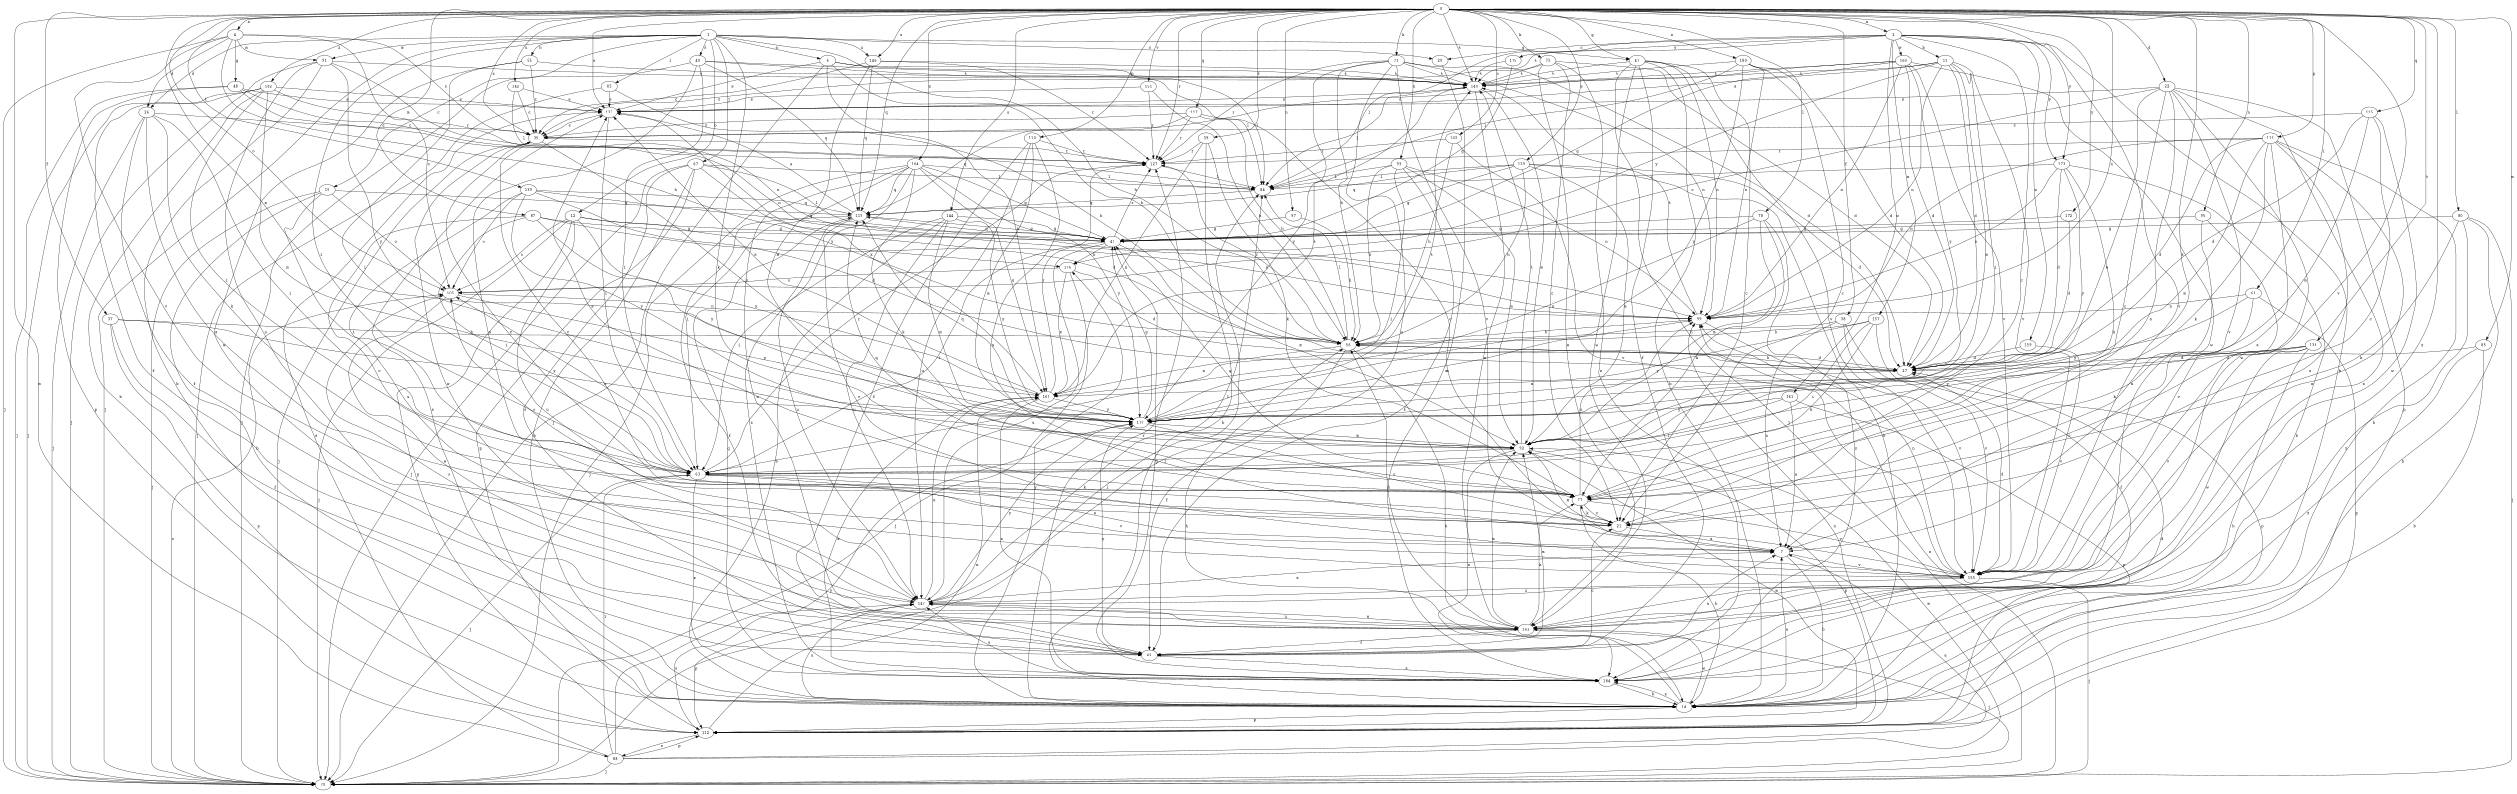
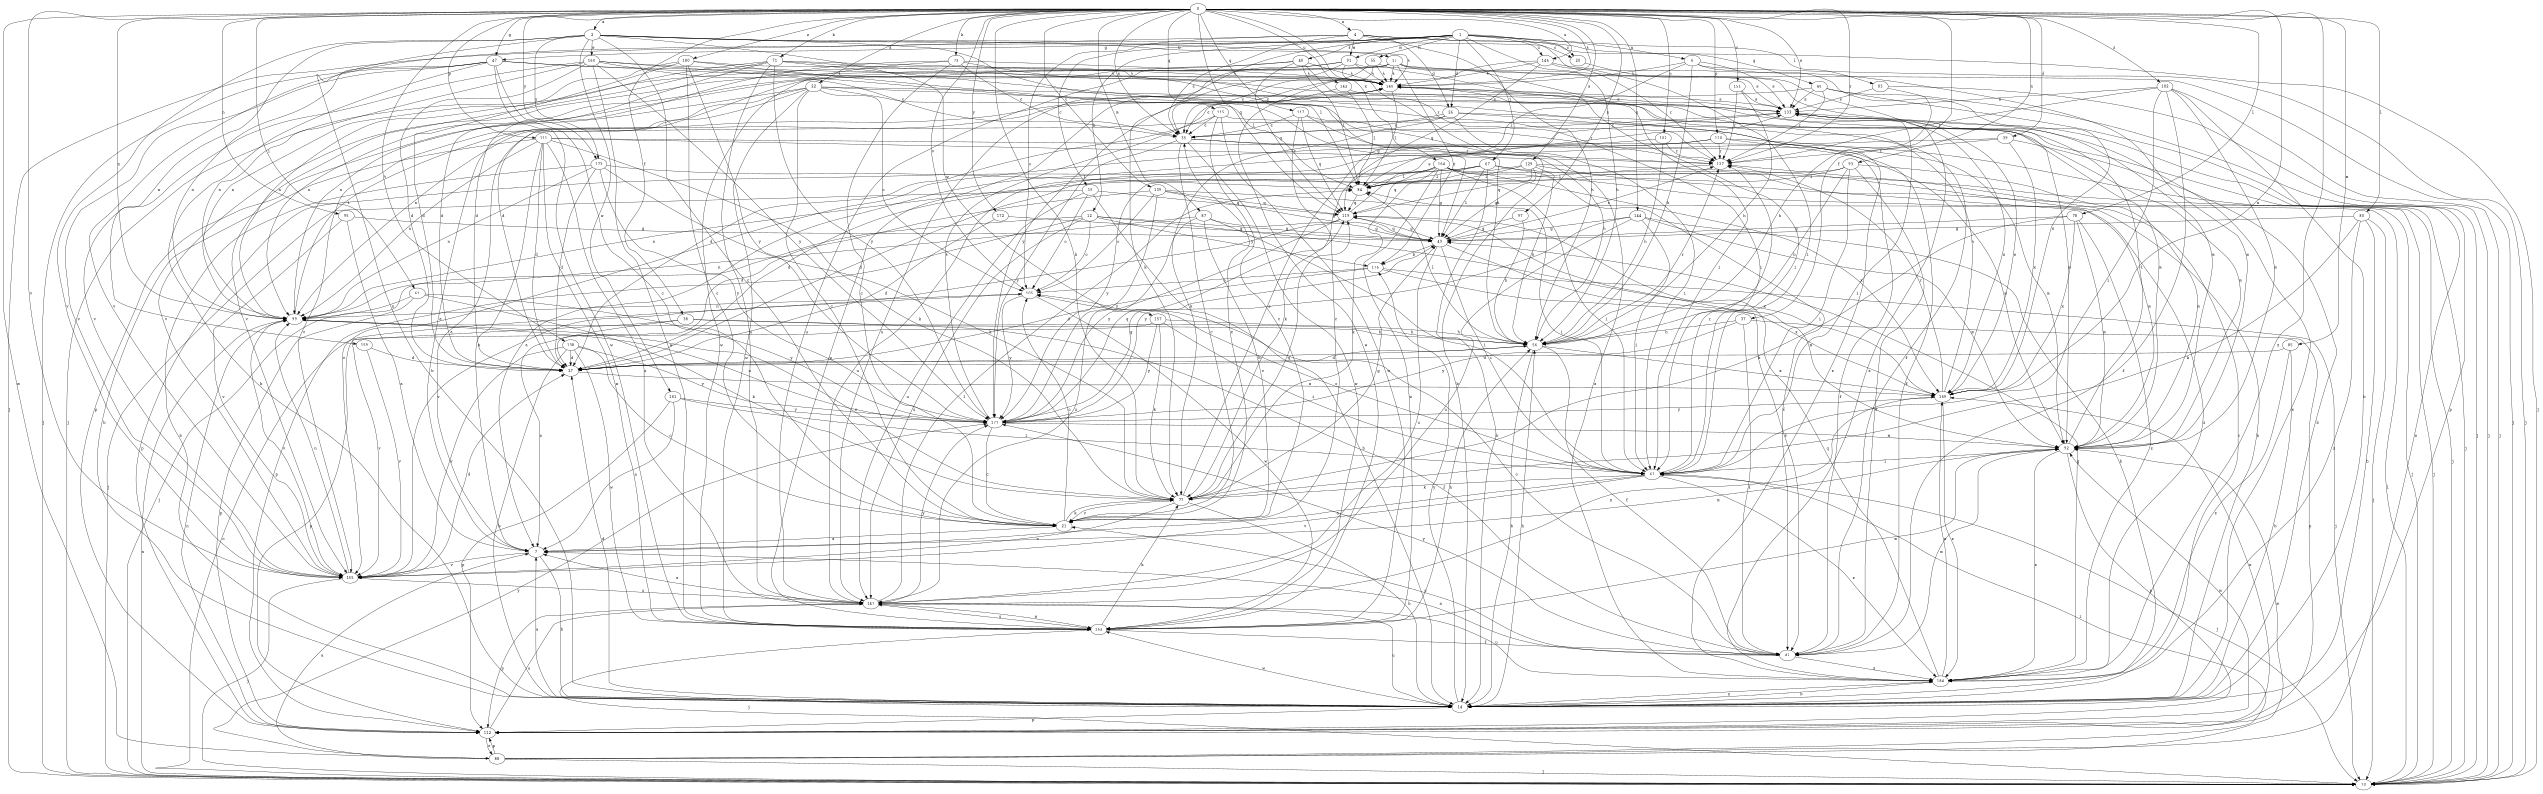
(1513, 61) -> none
